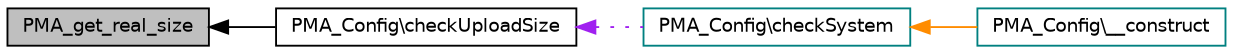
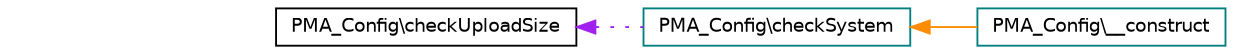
(108, 27) -> none
